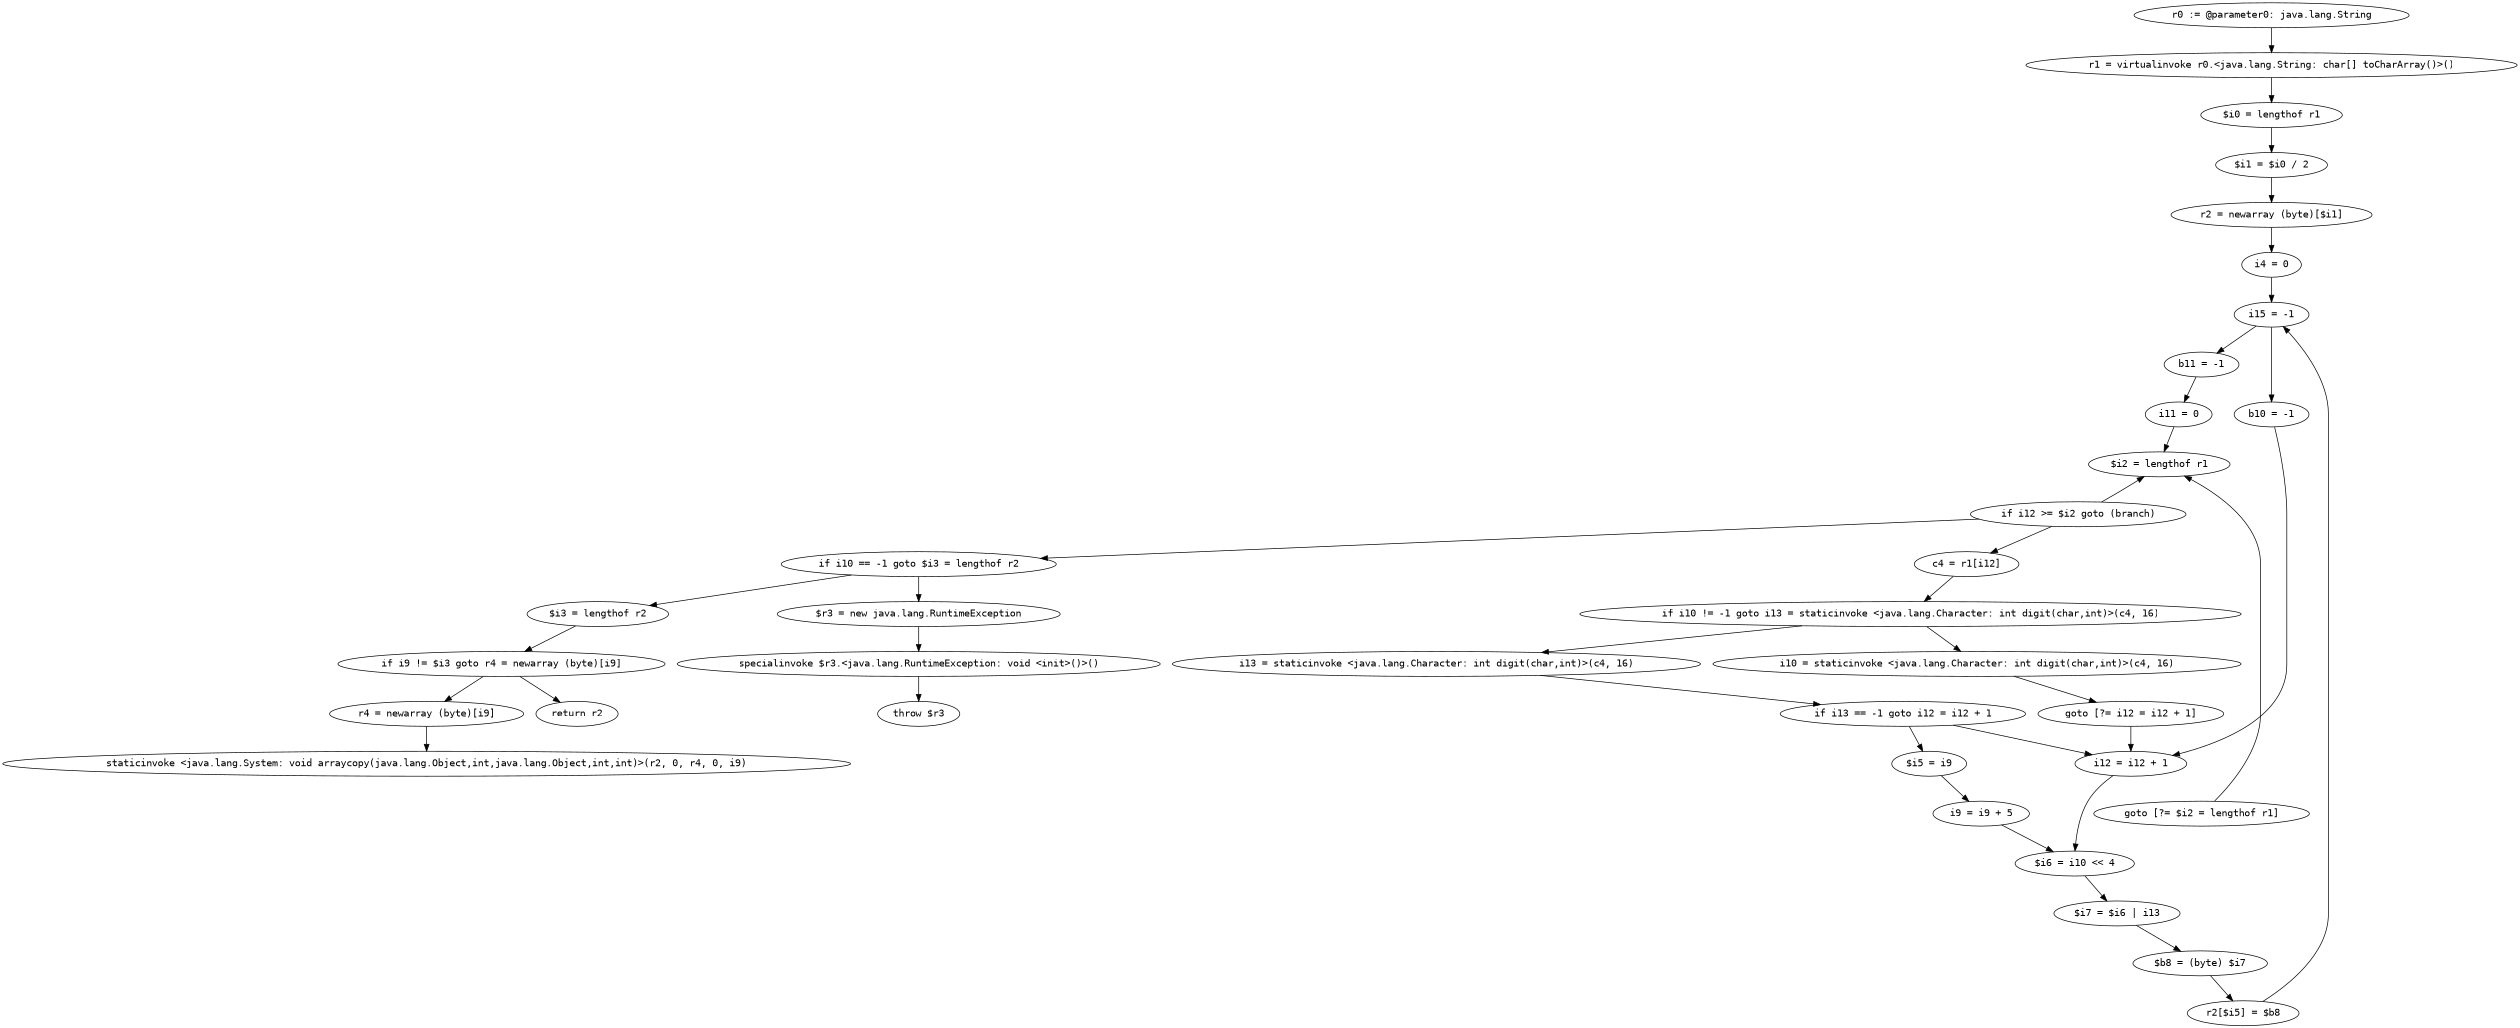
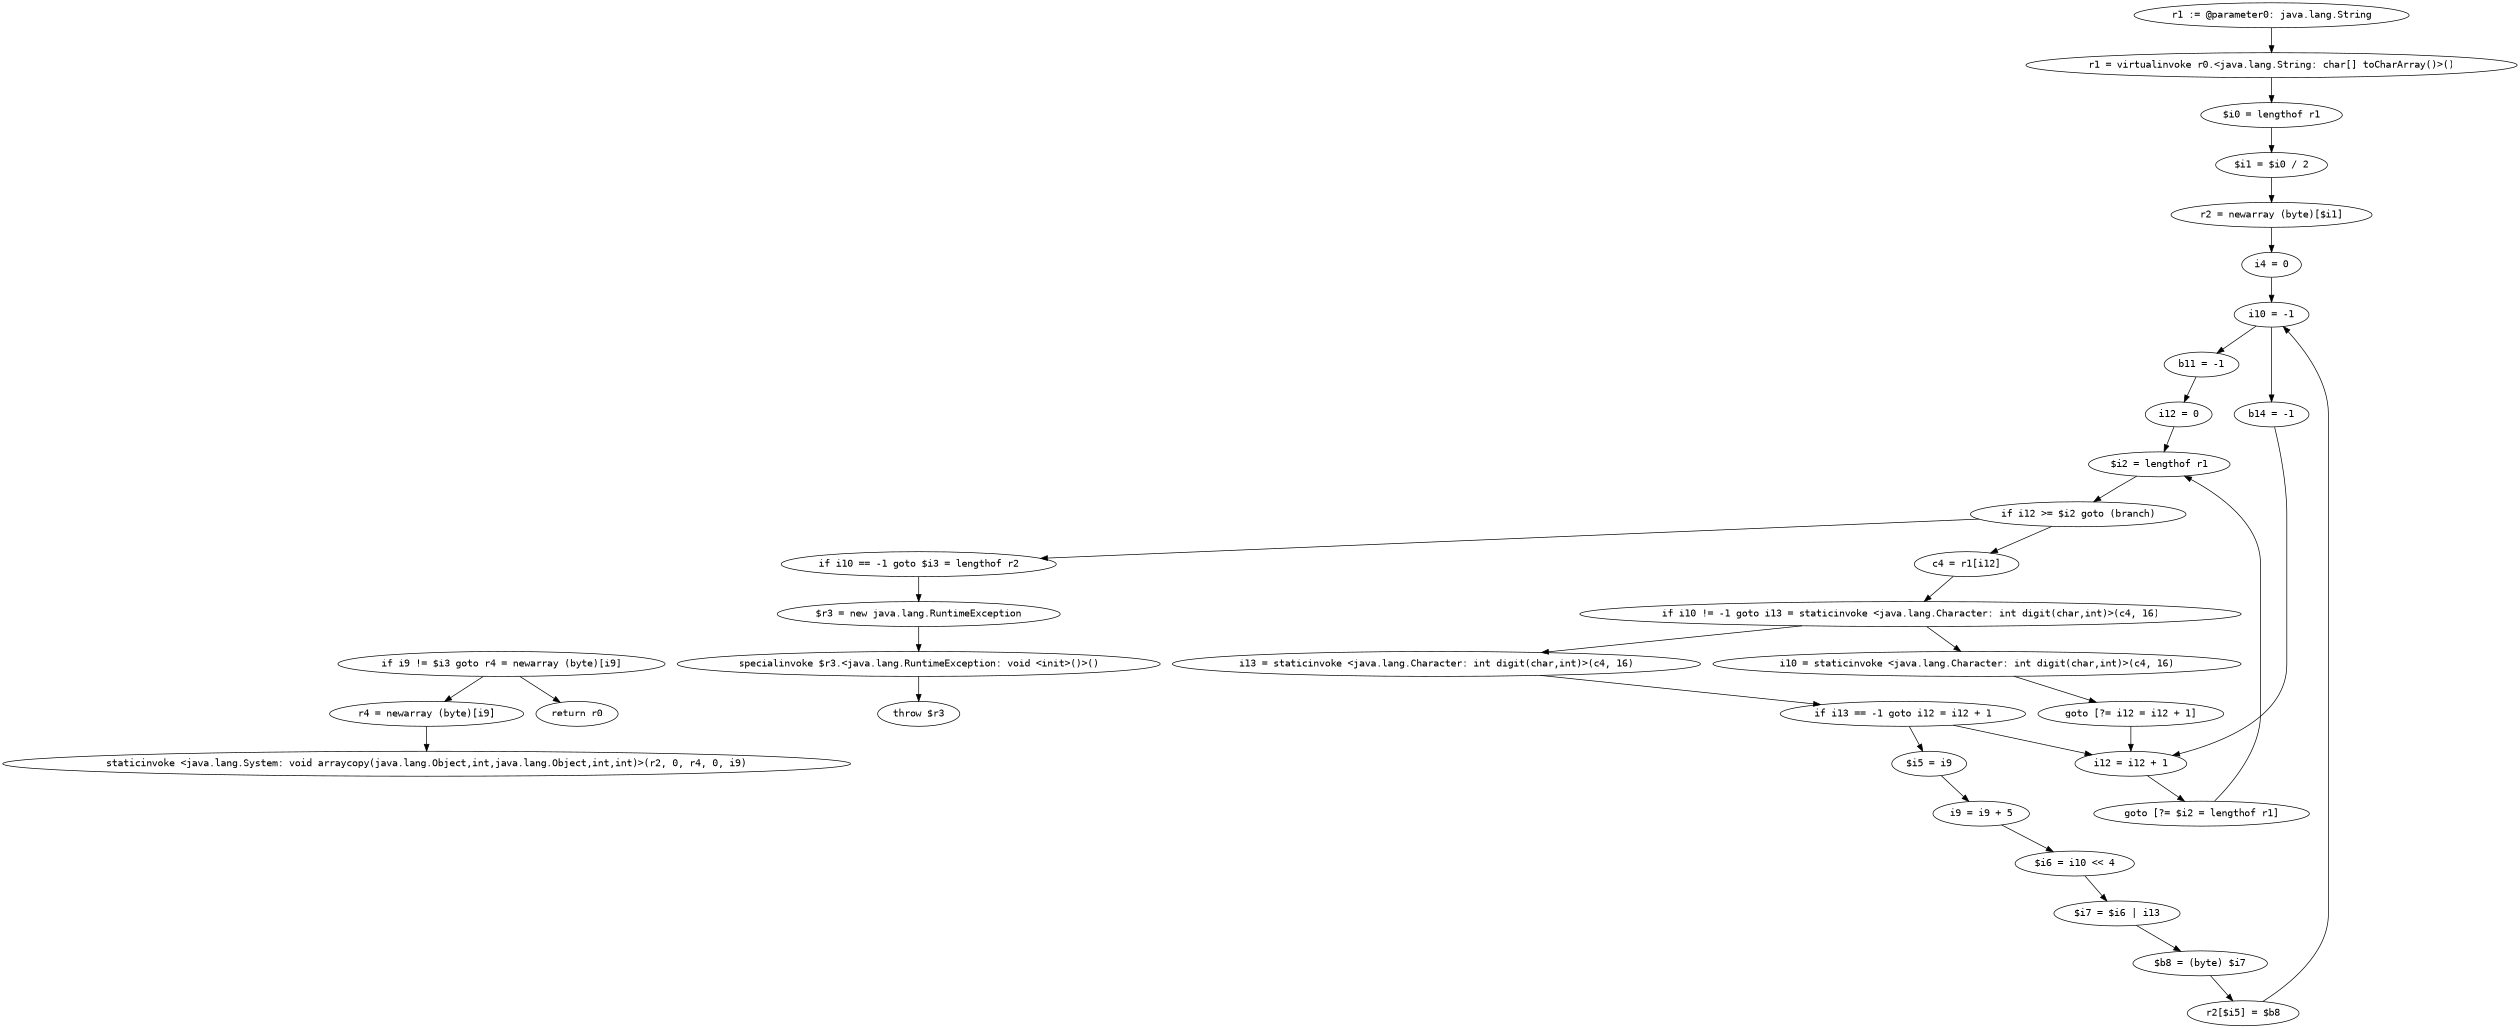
(2272, 15) -> (2272, 15)
(2272, 315) -> (2272, 315)
(2179, 414) -> (2179, 414)
(2272, 414) -> (2272, 414)
(2120, 491) -> (2118, 487)
(598, 614) -> none
(577, 714) -> (577, 714)
(2086, 805) -> (2163, 786)
